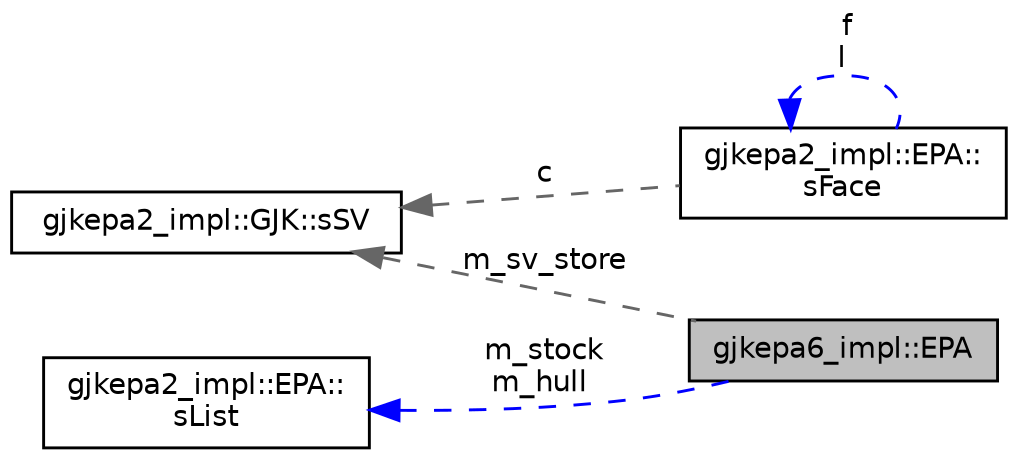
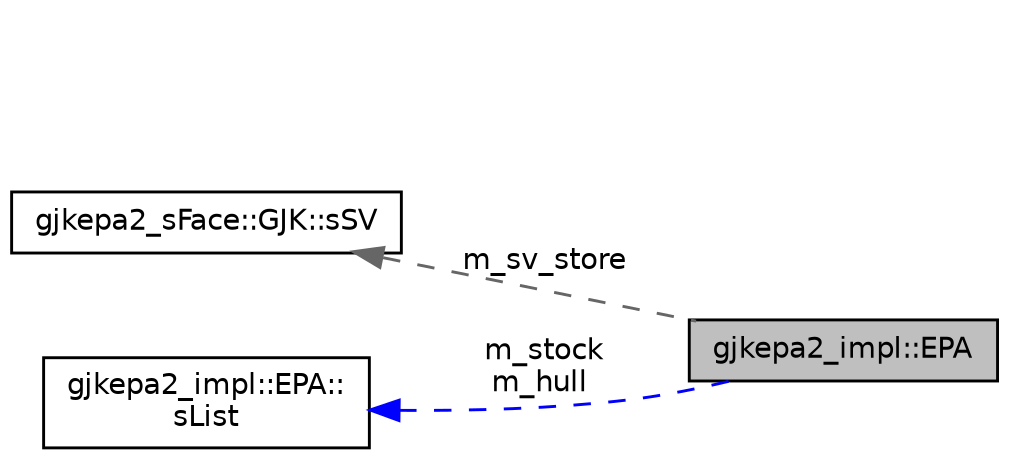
(843, 173) -> none
(206, 222) -> (206, 222)
(843, 350) -> (843, 350)
